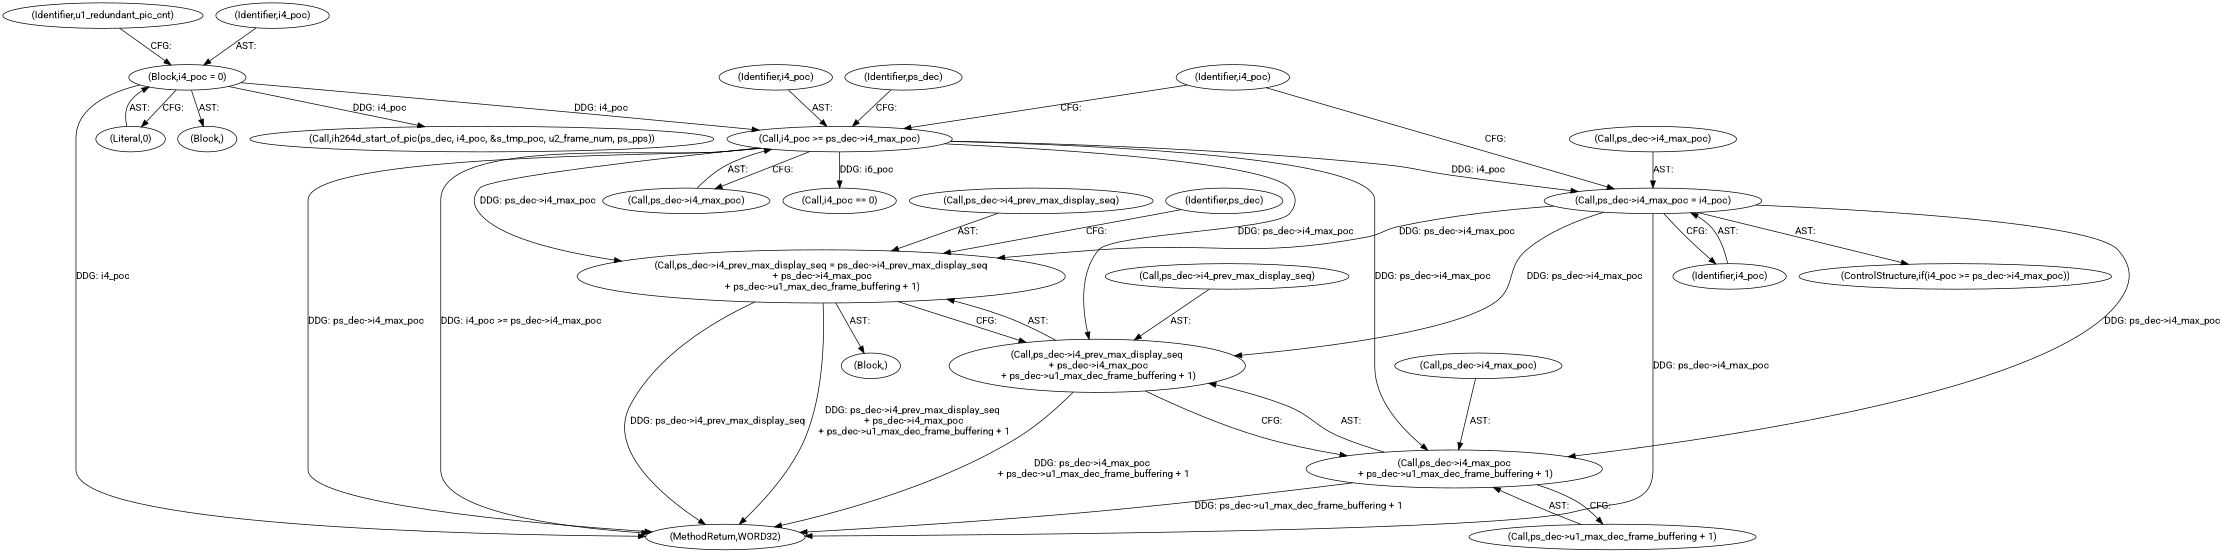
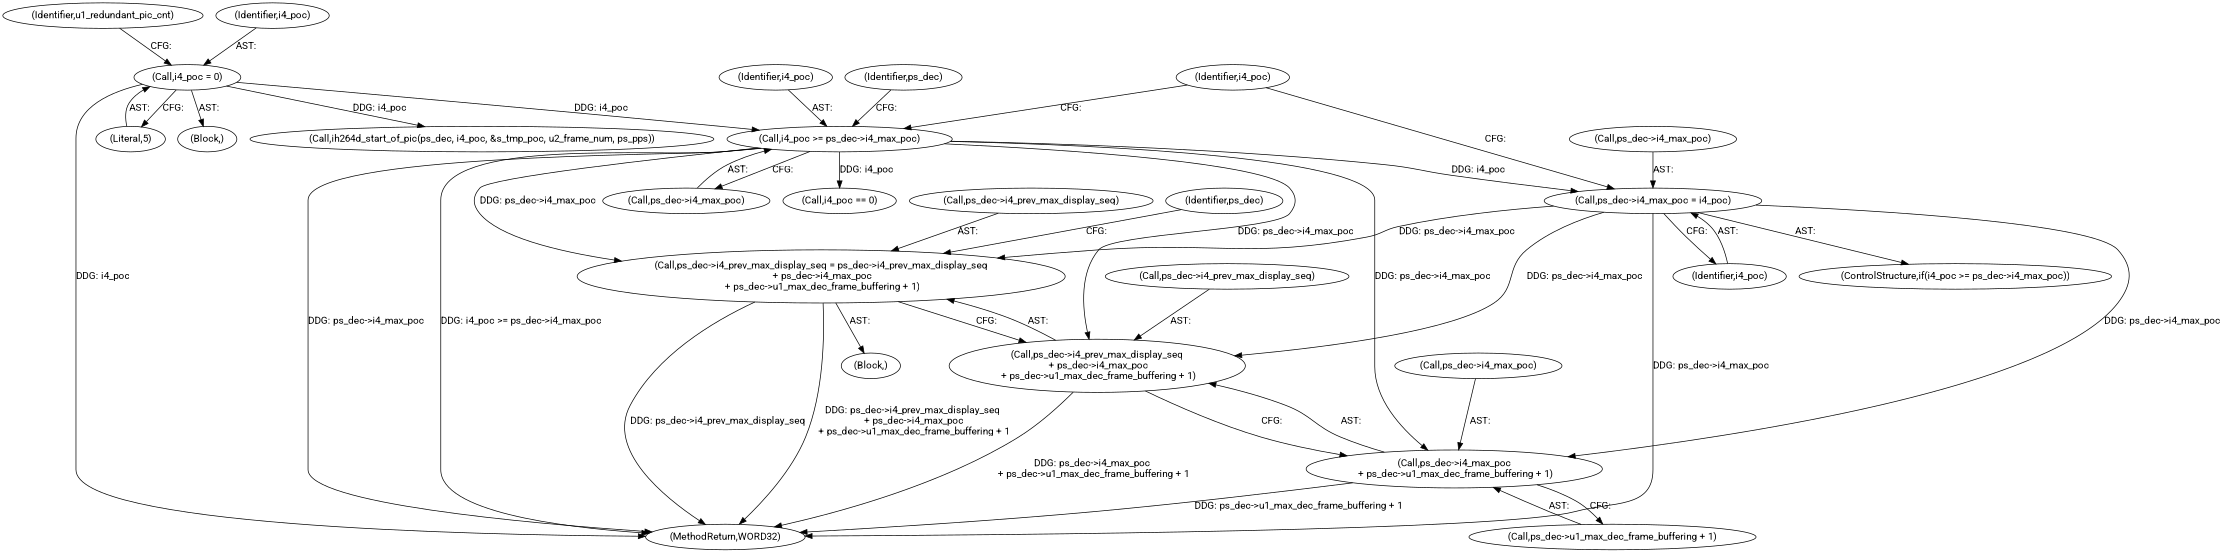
(187, 77) -> (187, 77)
(131, 139) -> (131, 139)
(867, 170) -> (867, 170)
